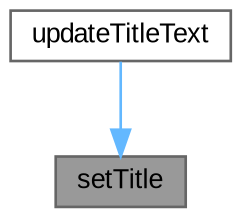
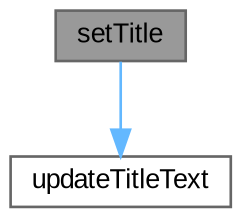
(121, 96) -> (121, 96)
